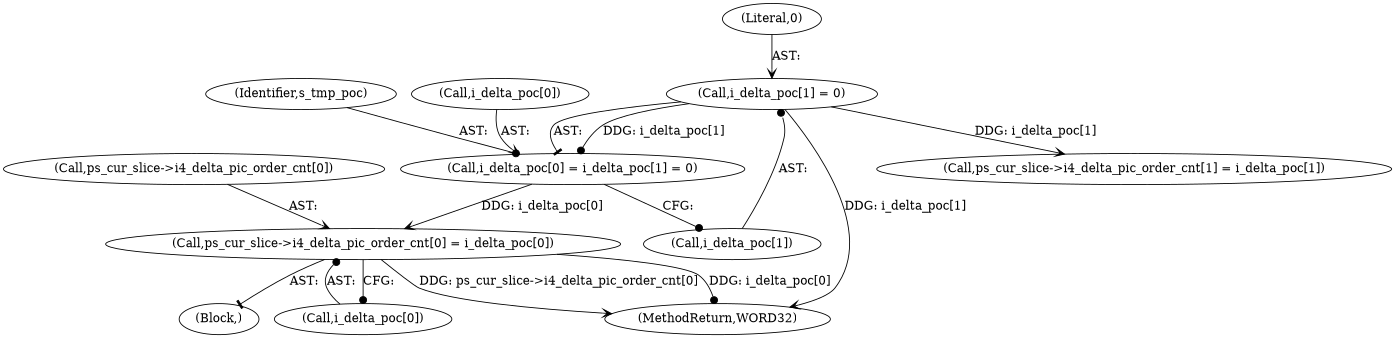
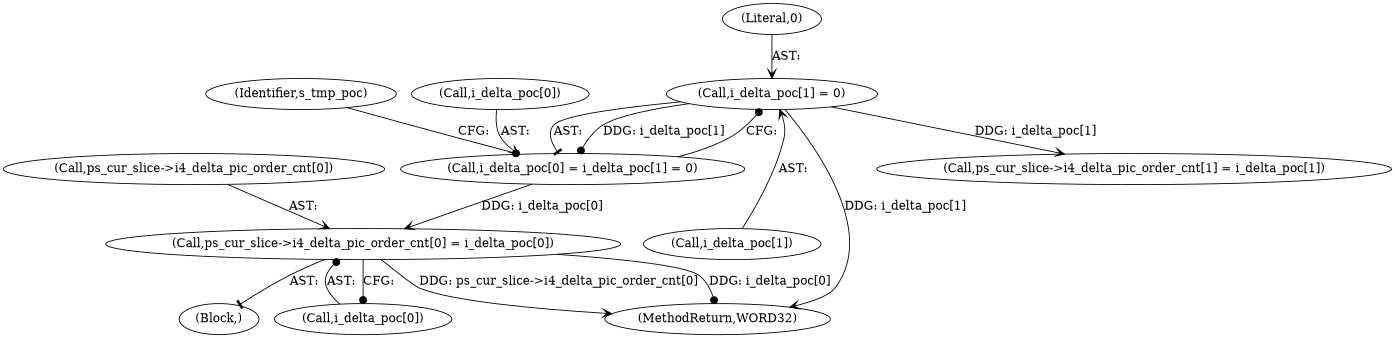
(476, 132) -> (476, 132)
(771, 175) -> (771, 175)
(650, 205) -> (721, 142)
